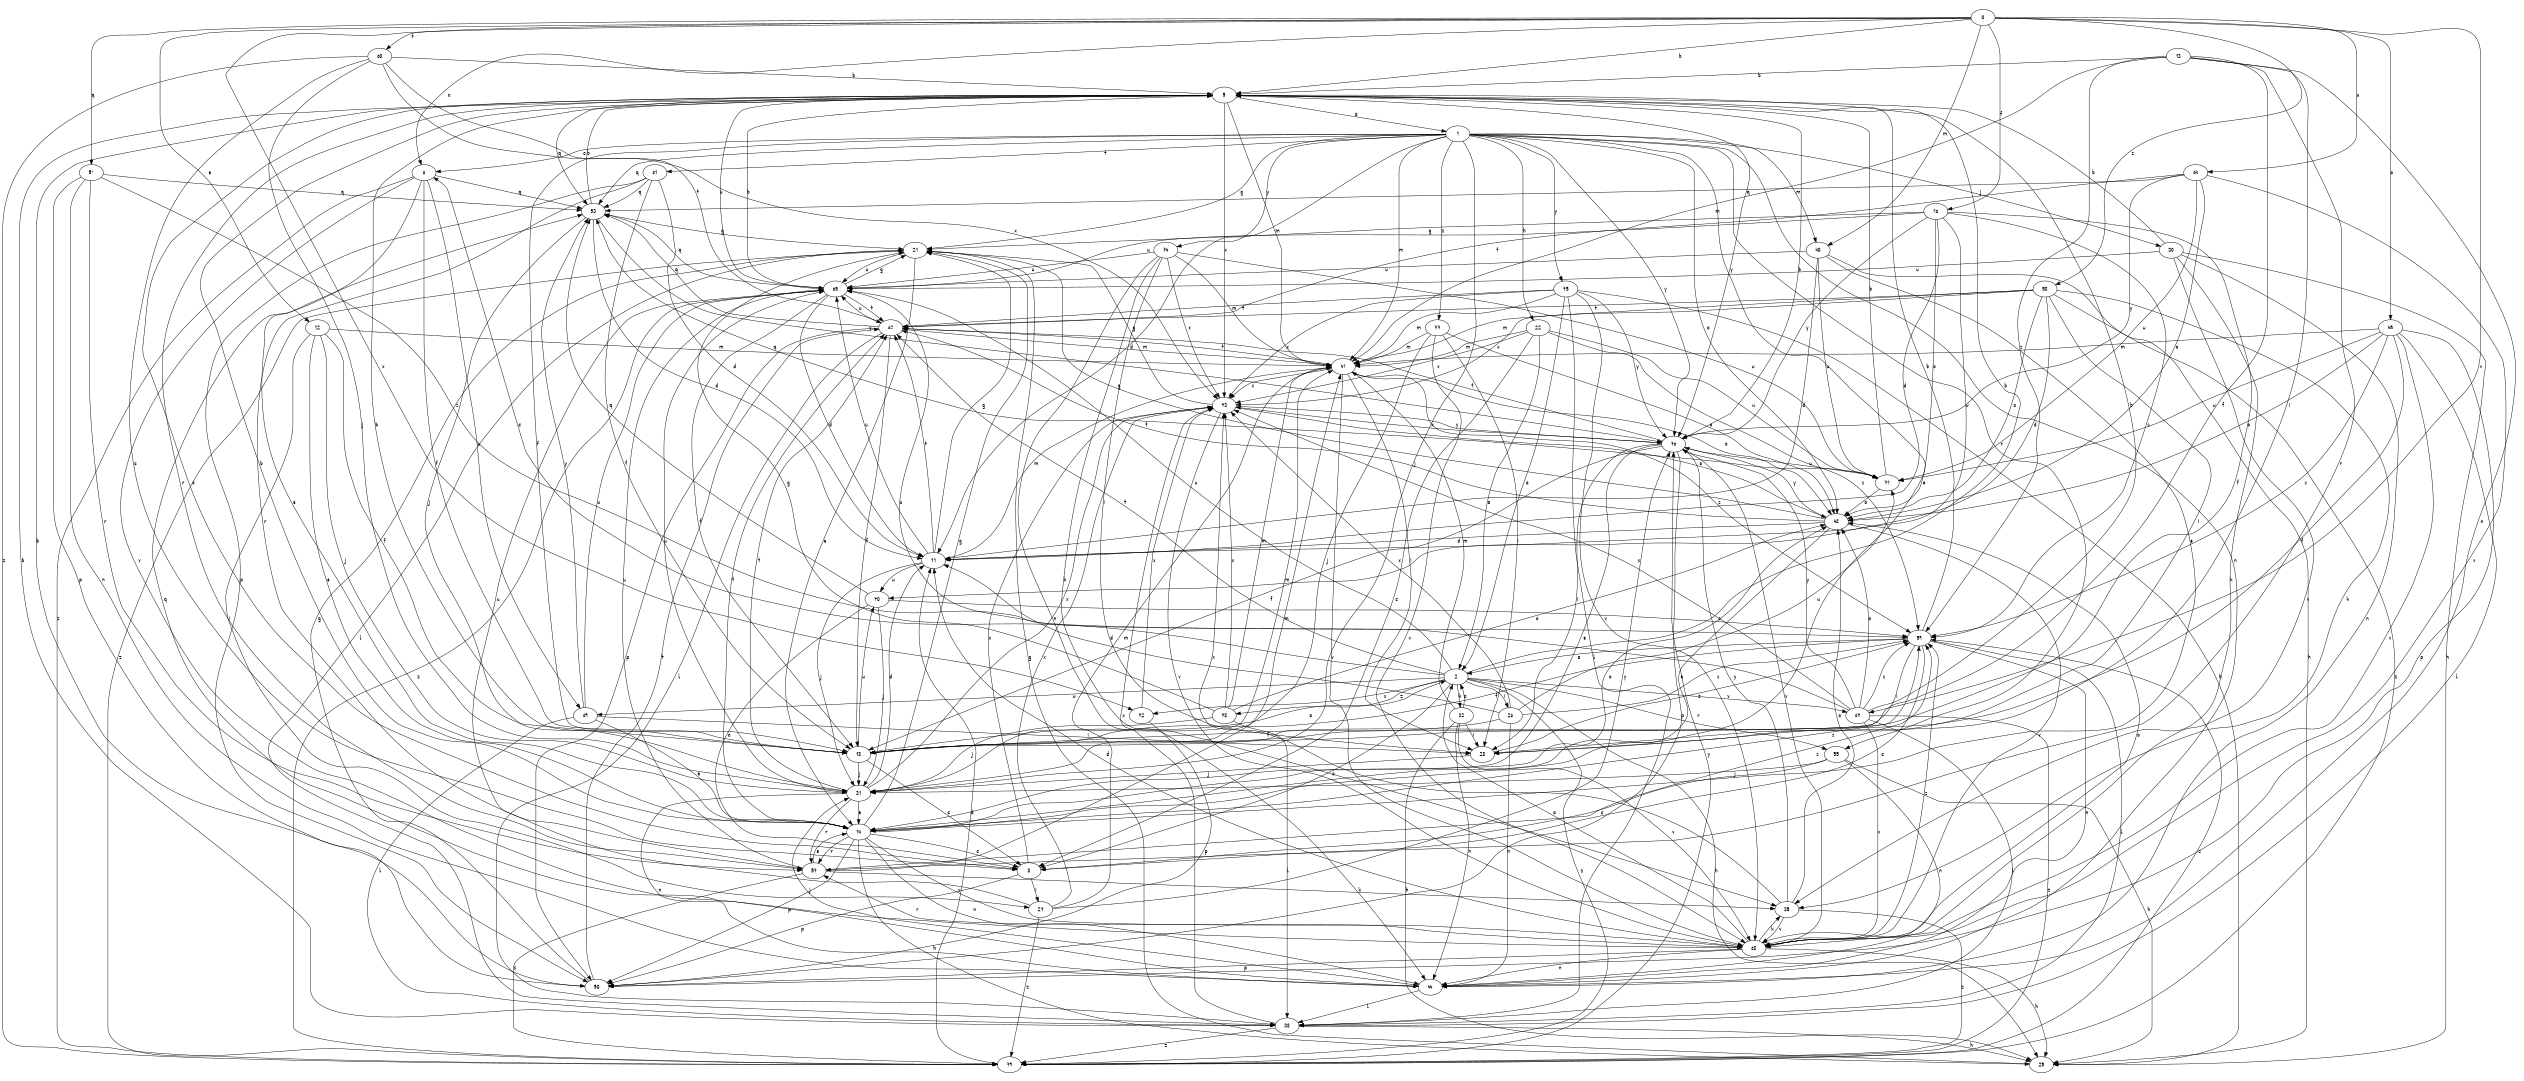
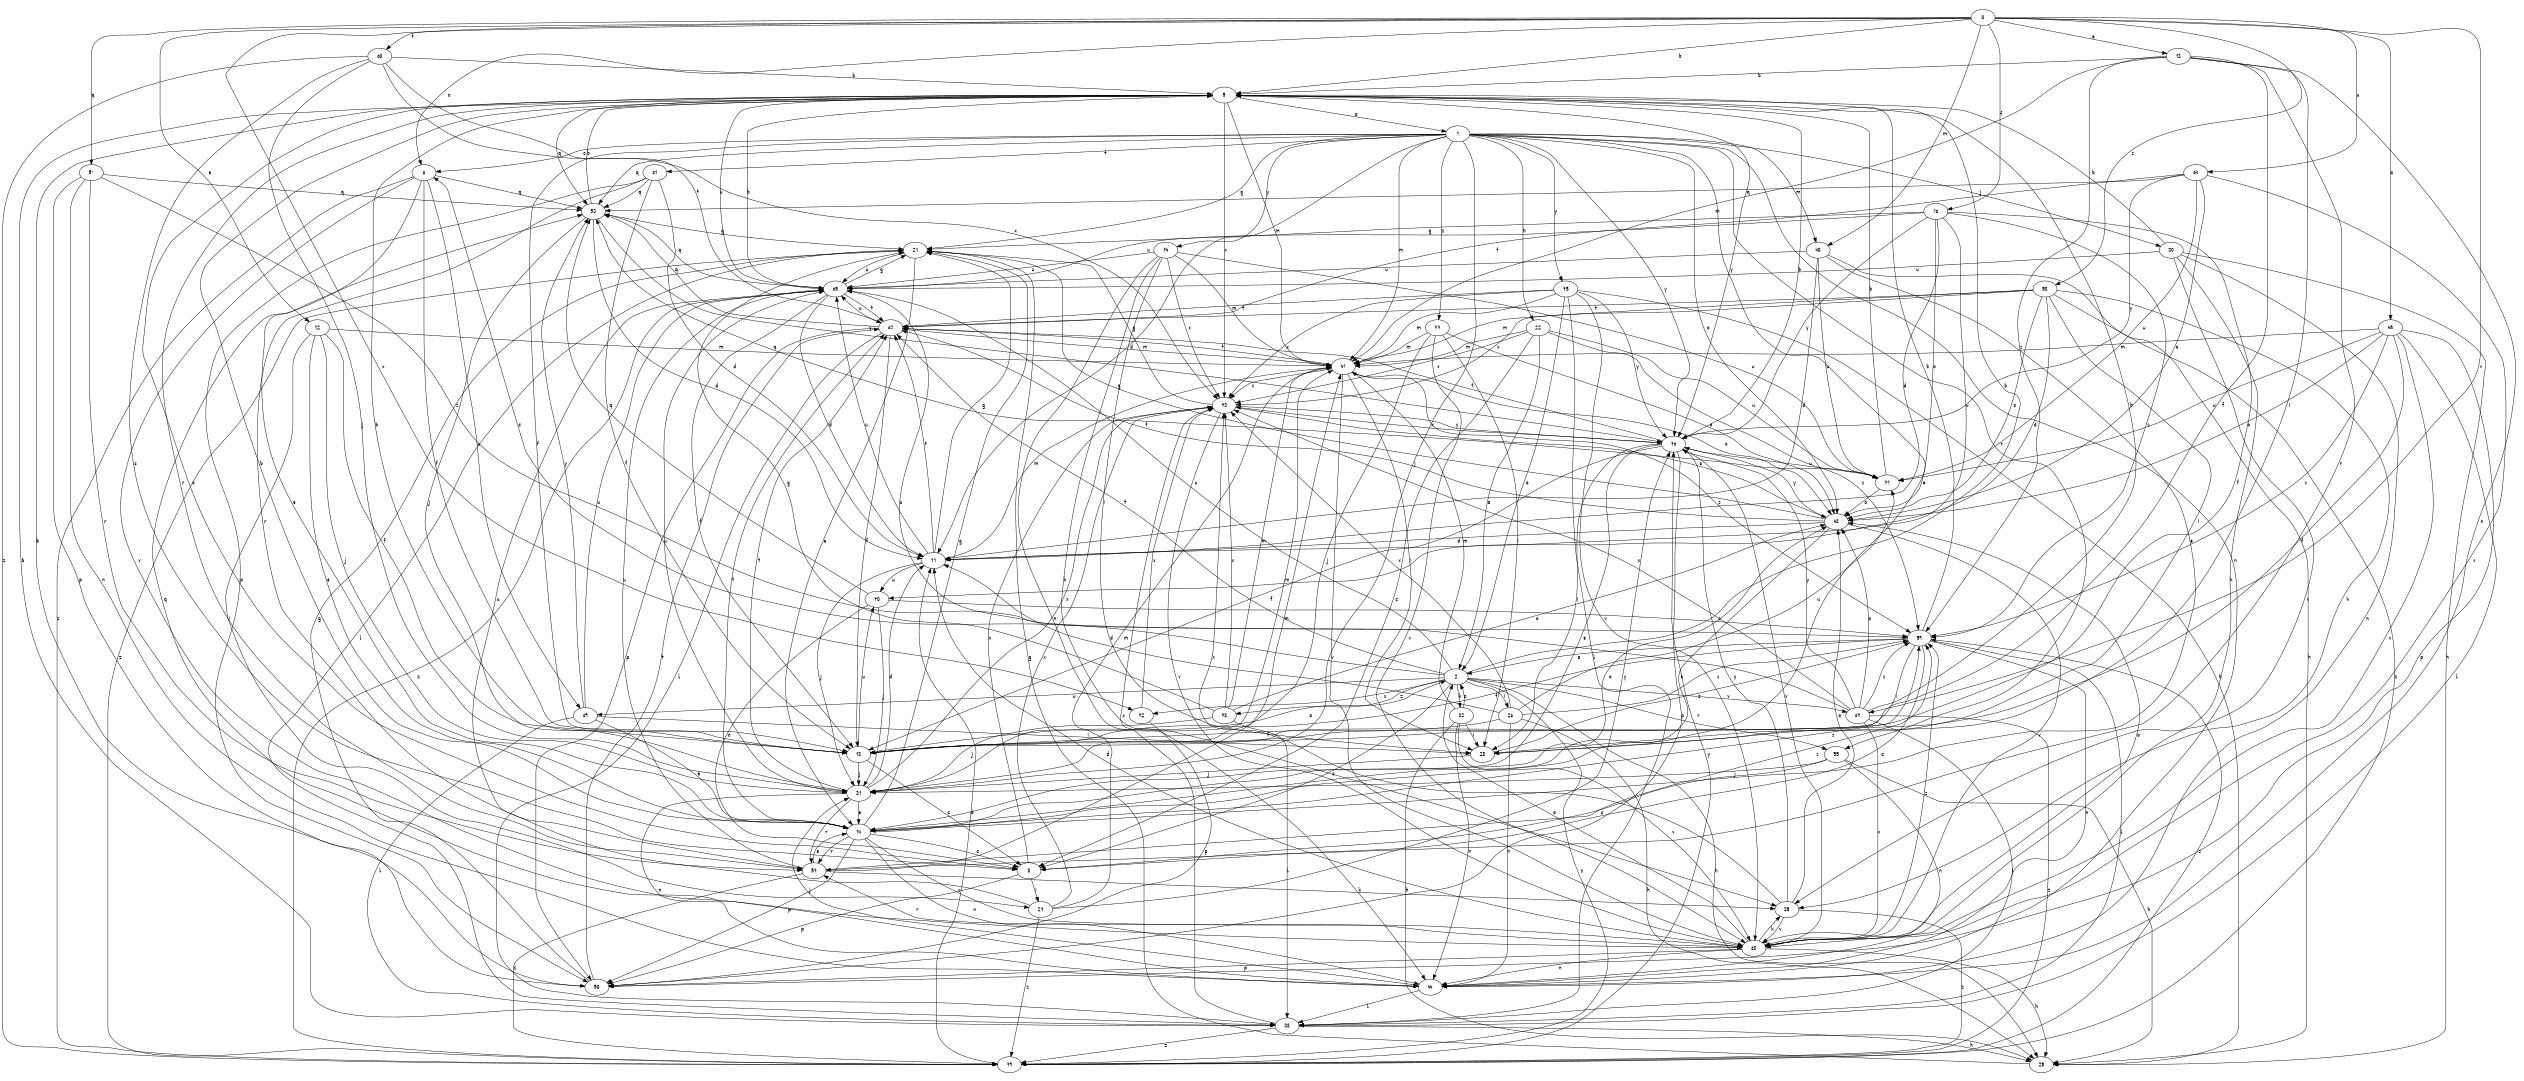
none -> (2078, 36)
(1367, 1044) -> (1727, 962)
